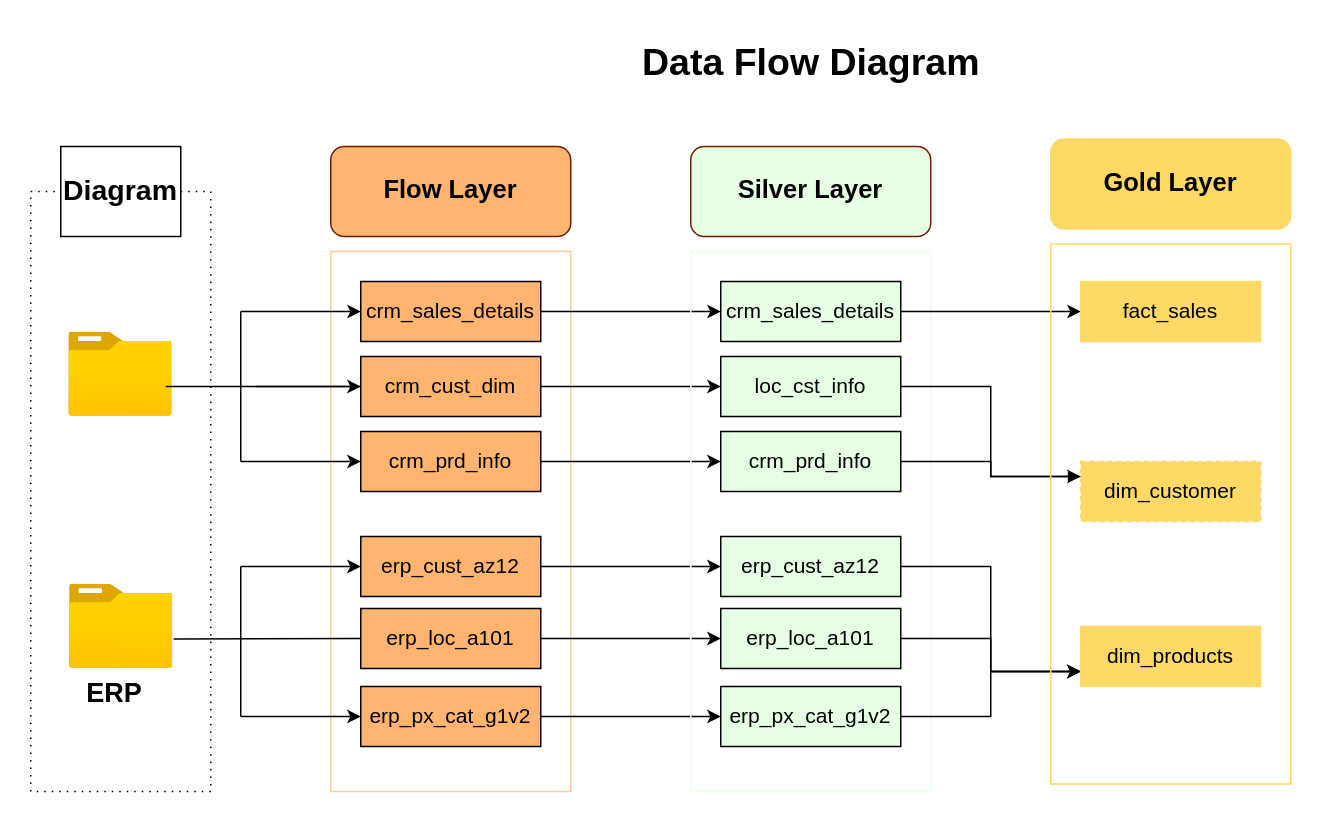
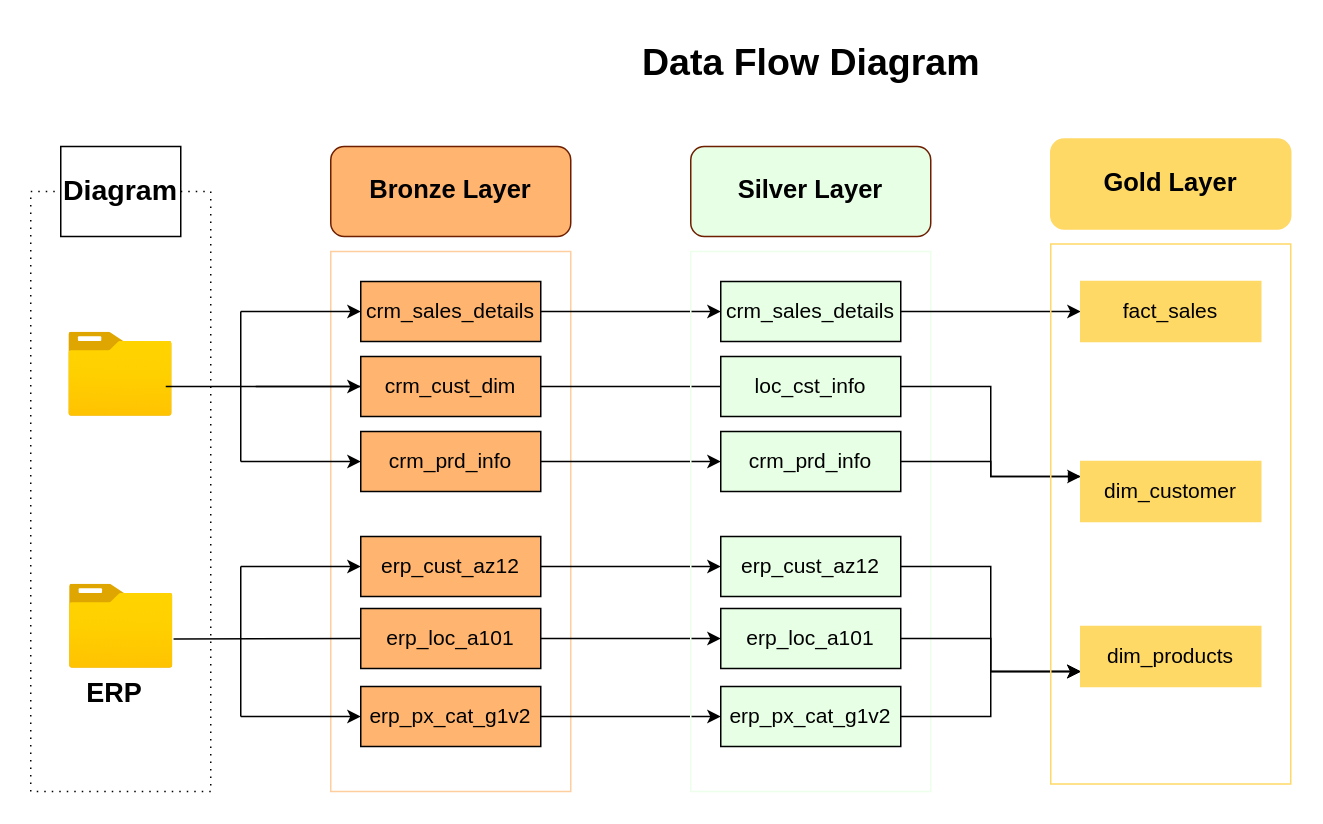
(451, 191) -> (451, 191)
(709, 386) -> (713, 386)
(1171, 491) -> (1171, 491)
